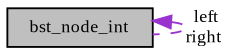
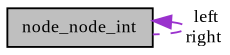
(80, 28) -> (80, 28)
